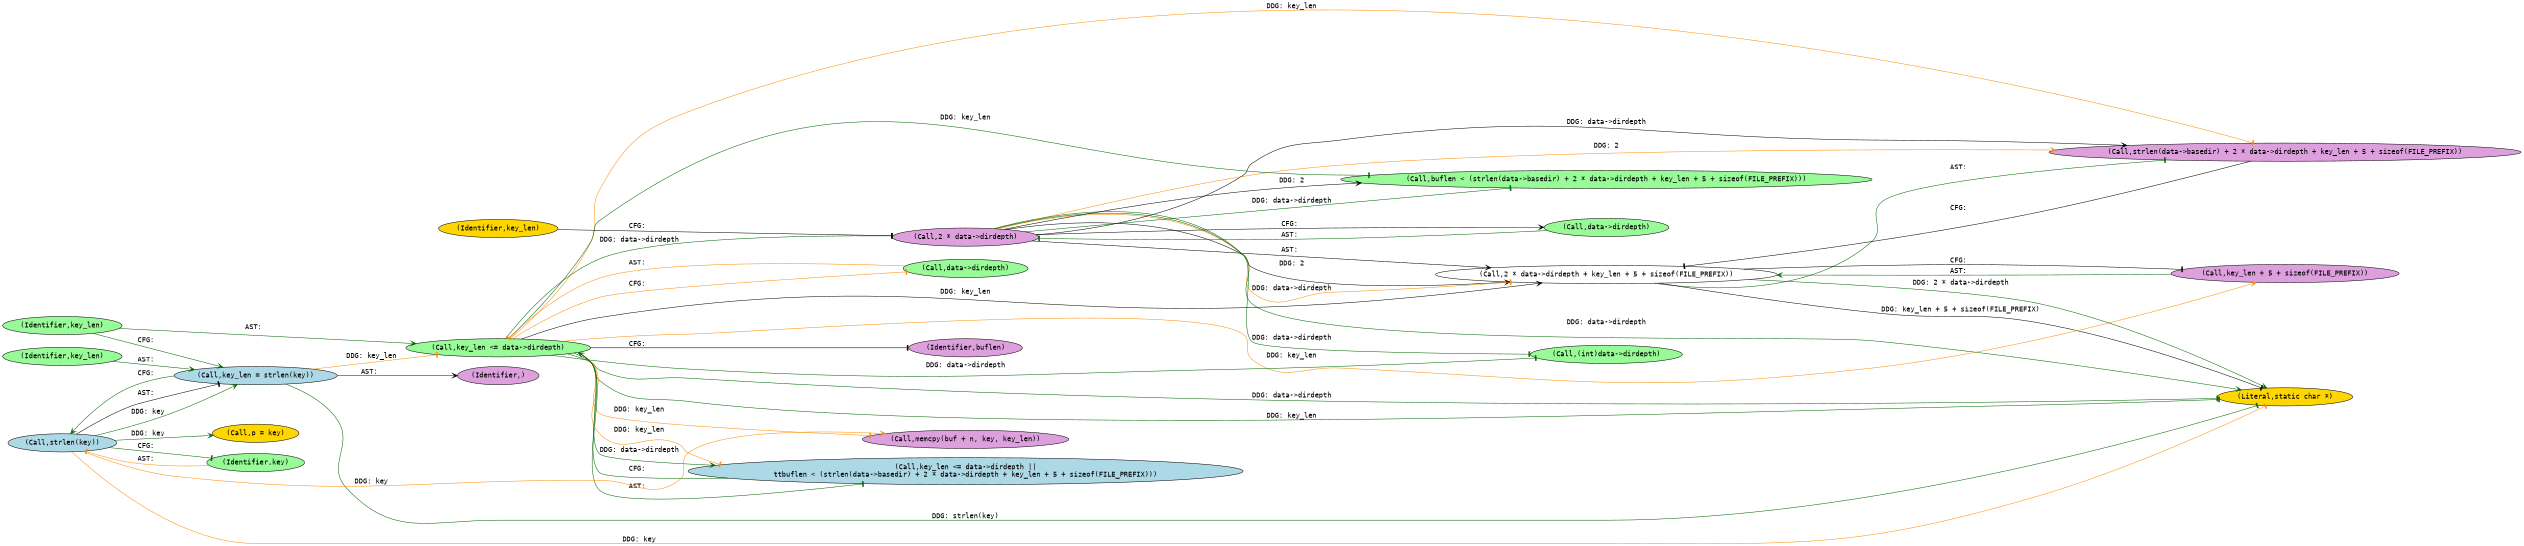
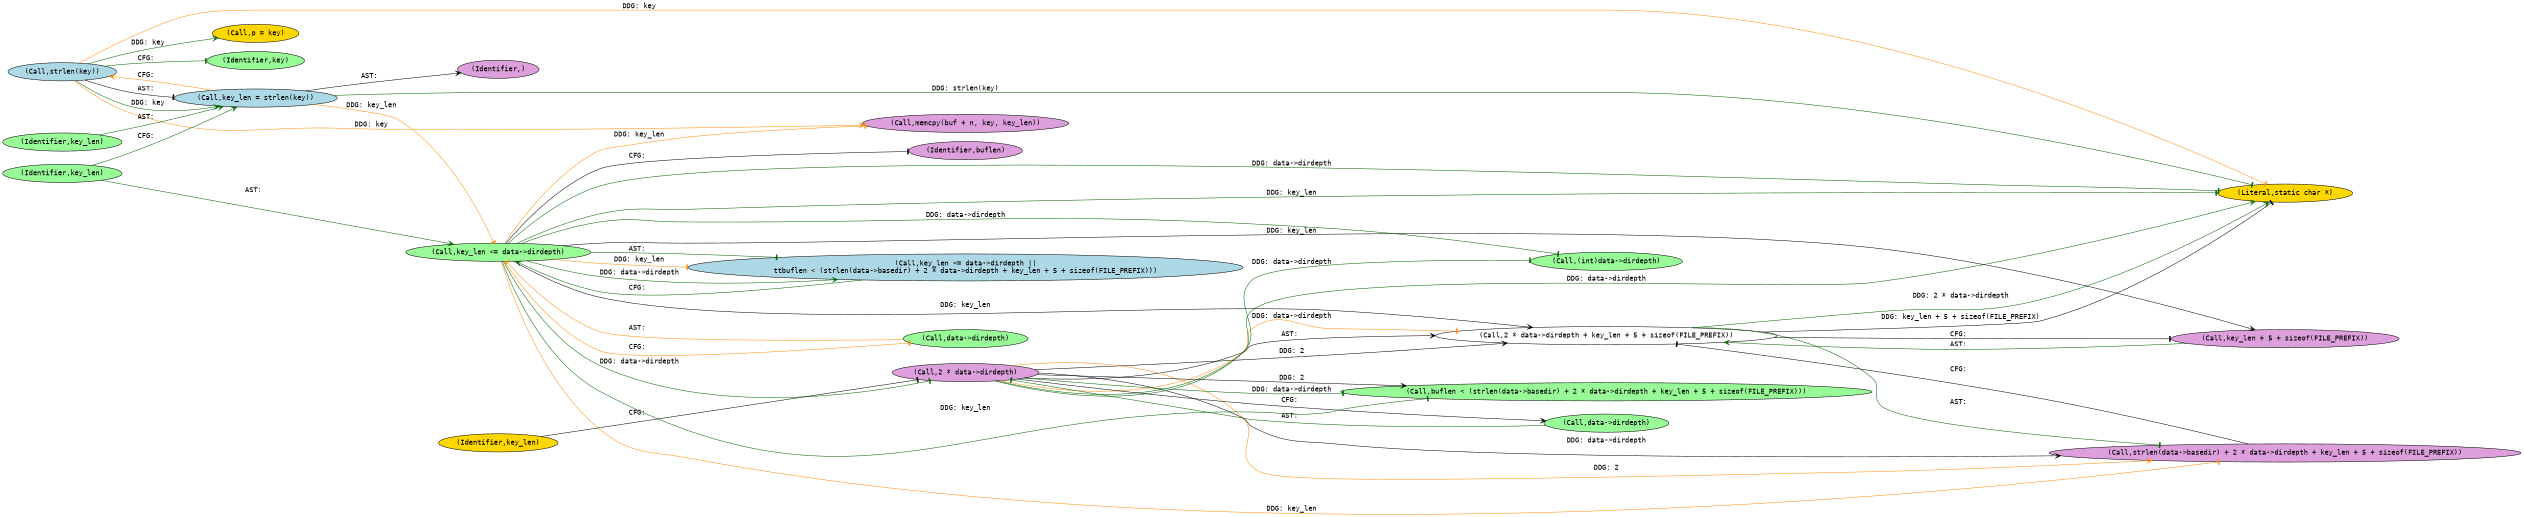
(1400, 371) -> (1453, 234)
(119, 393) -> (164, 83)
(148, 464) -> none
